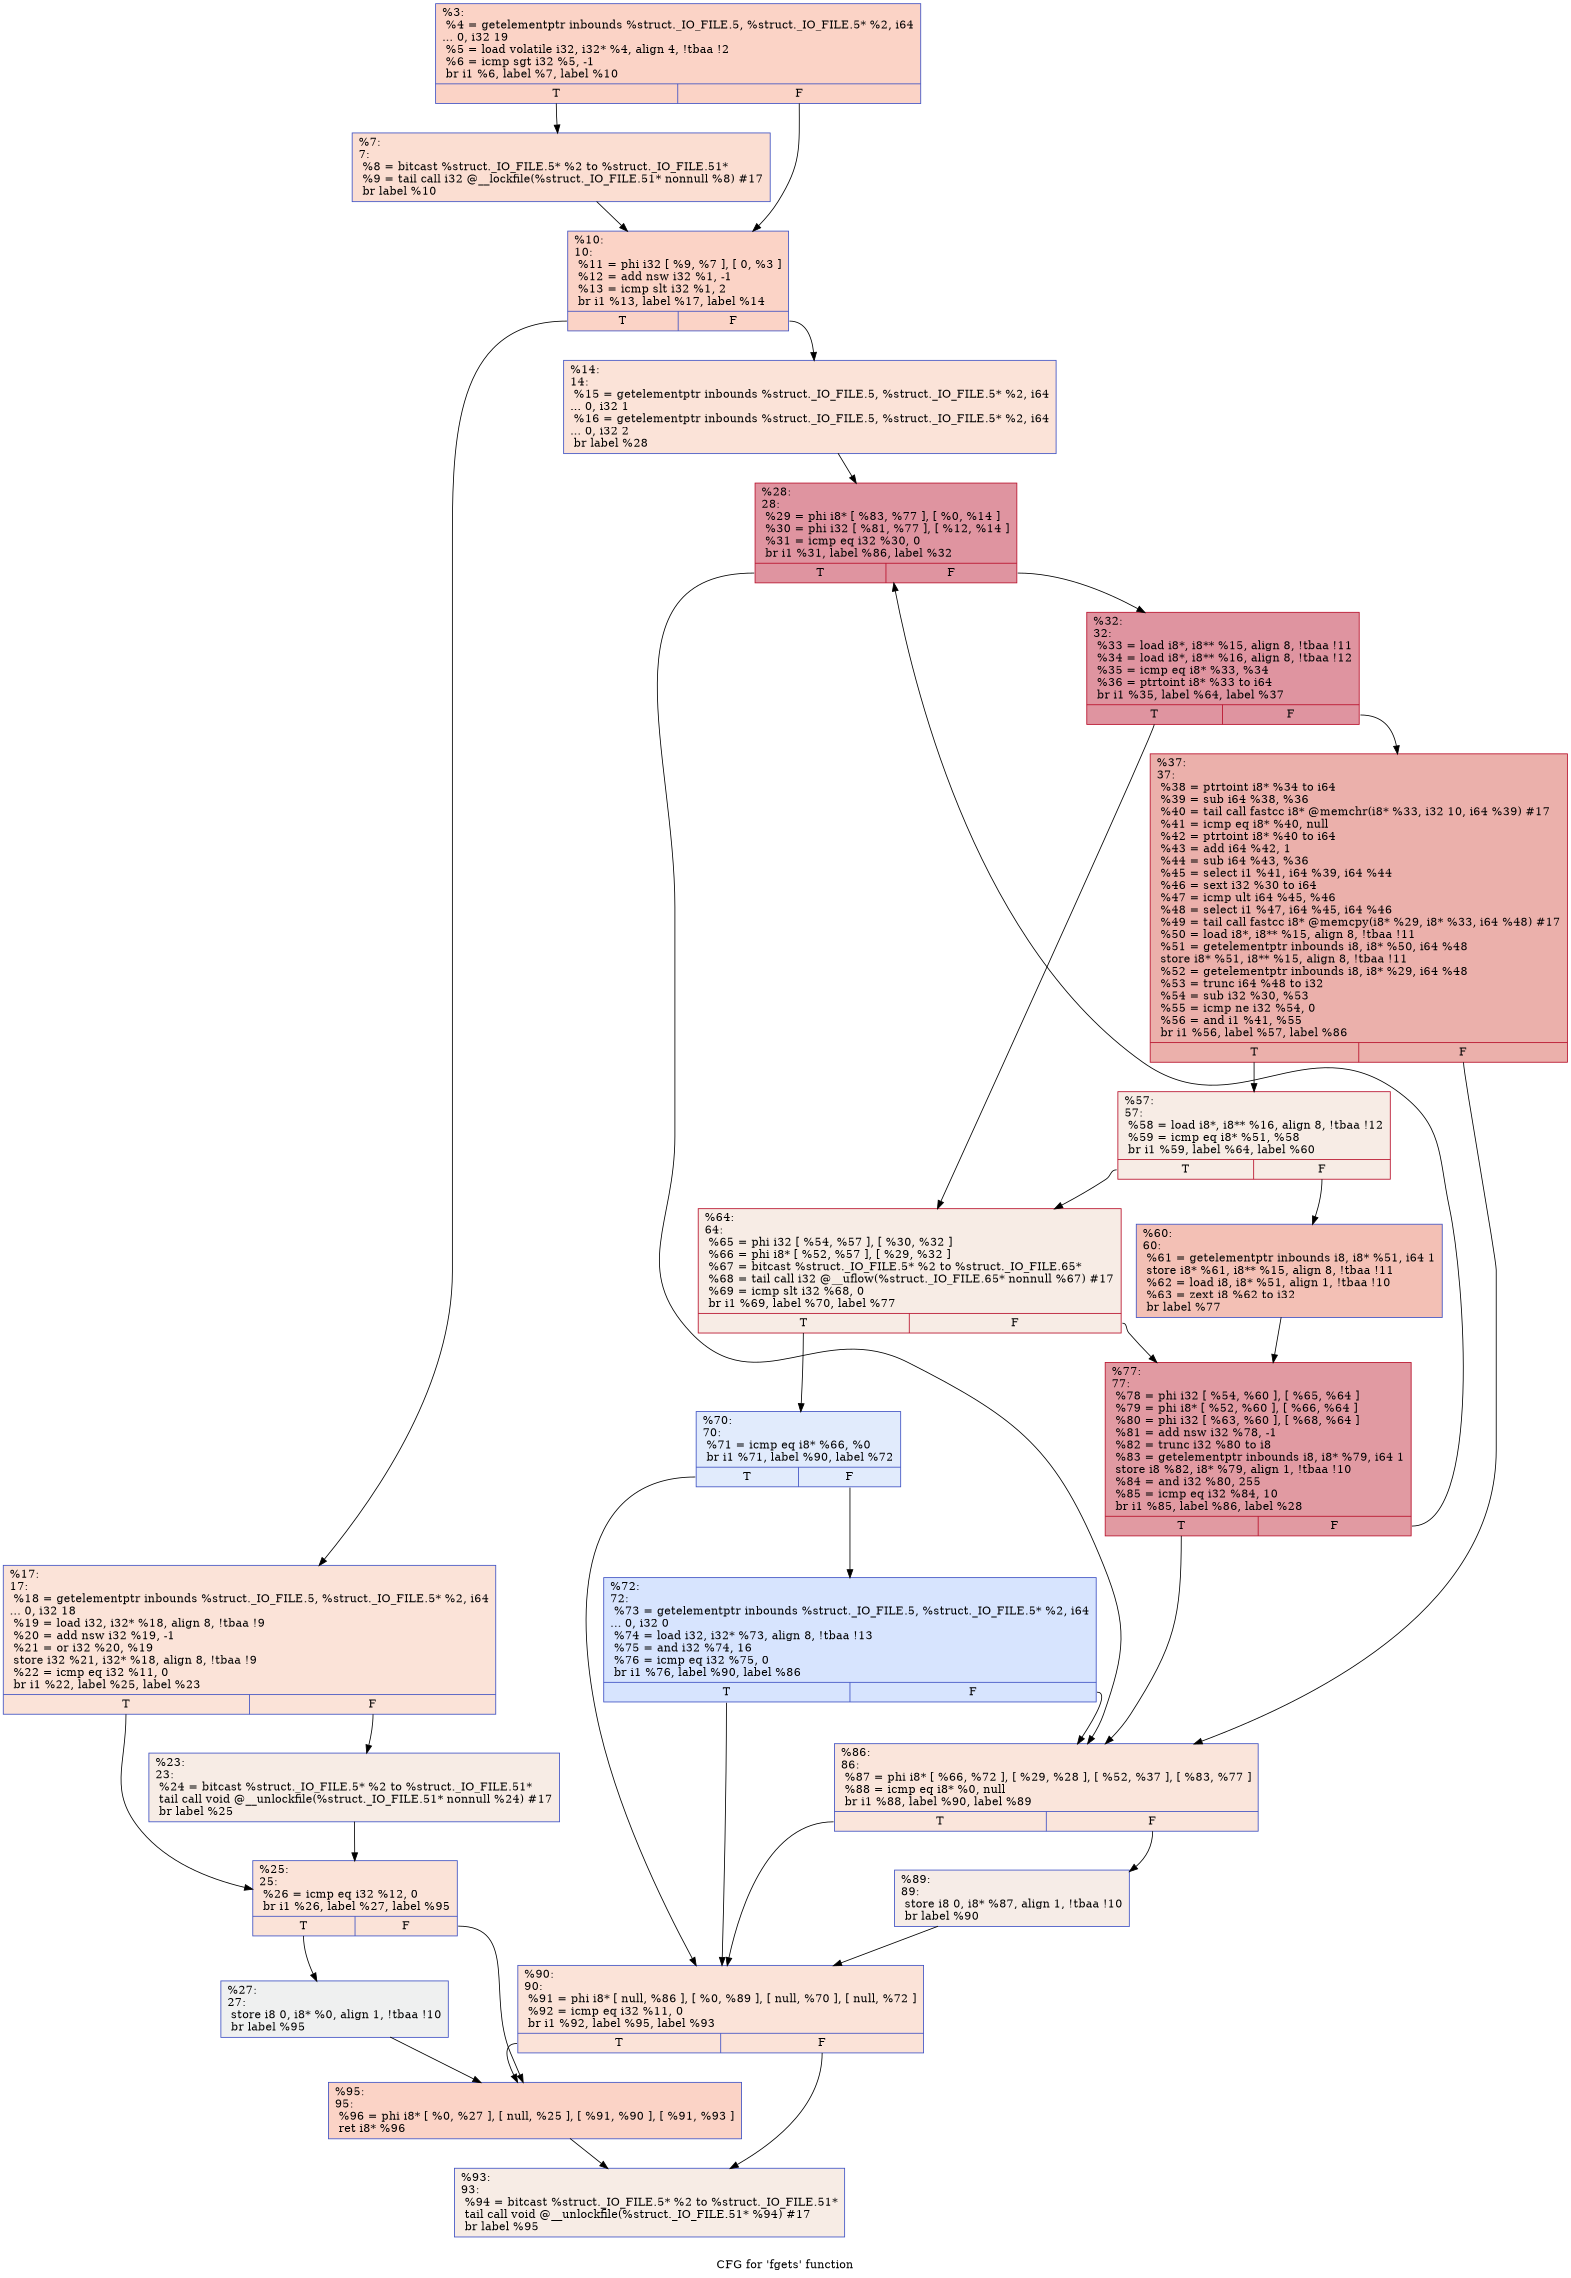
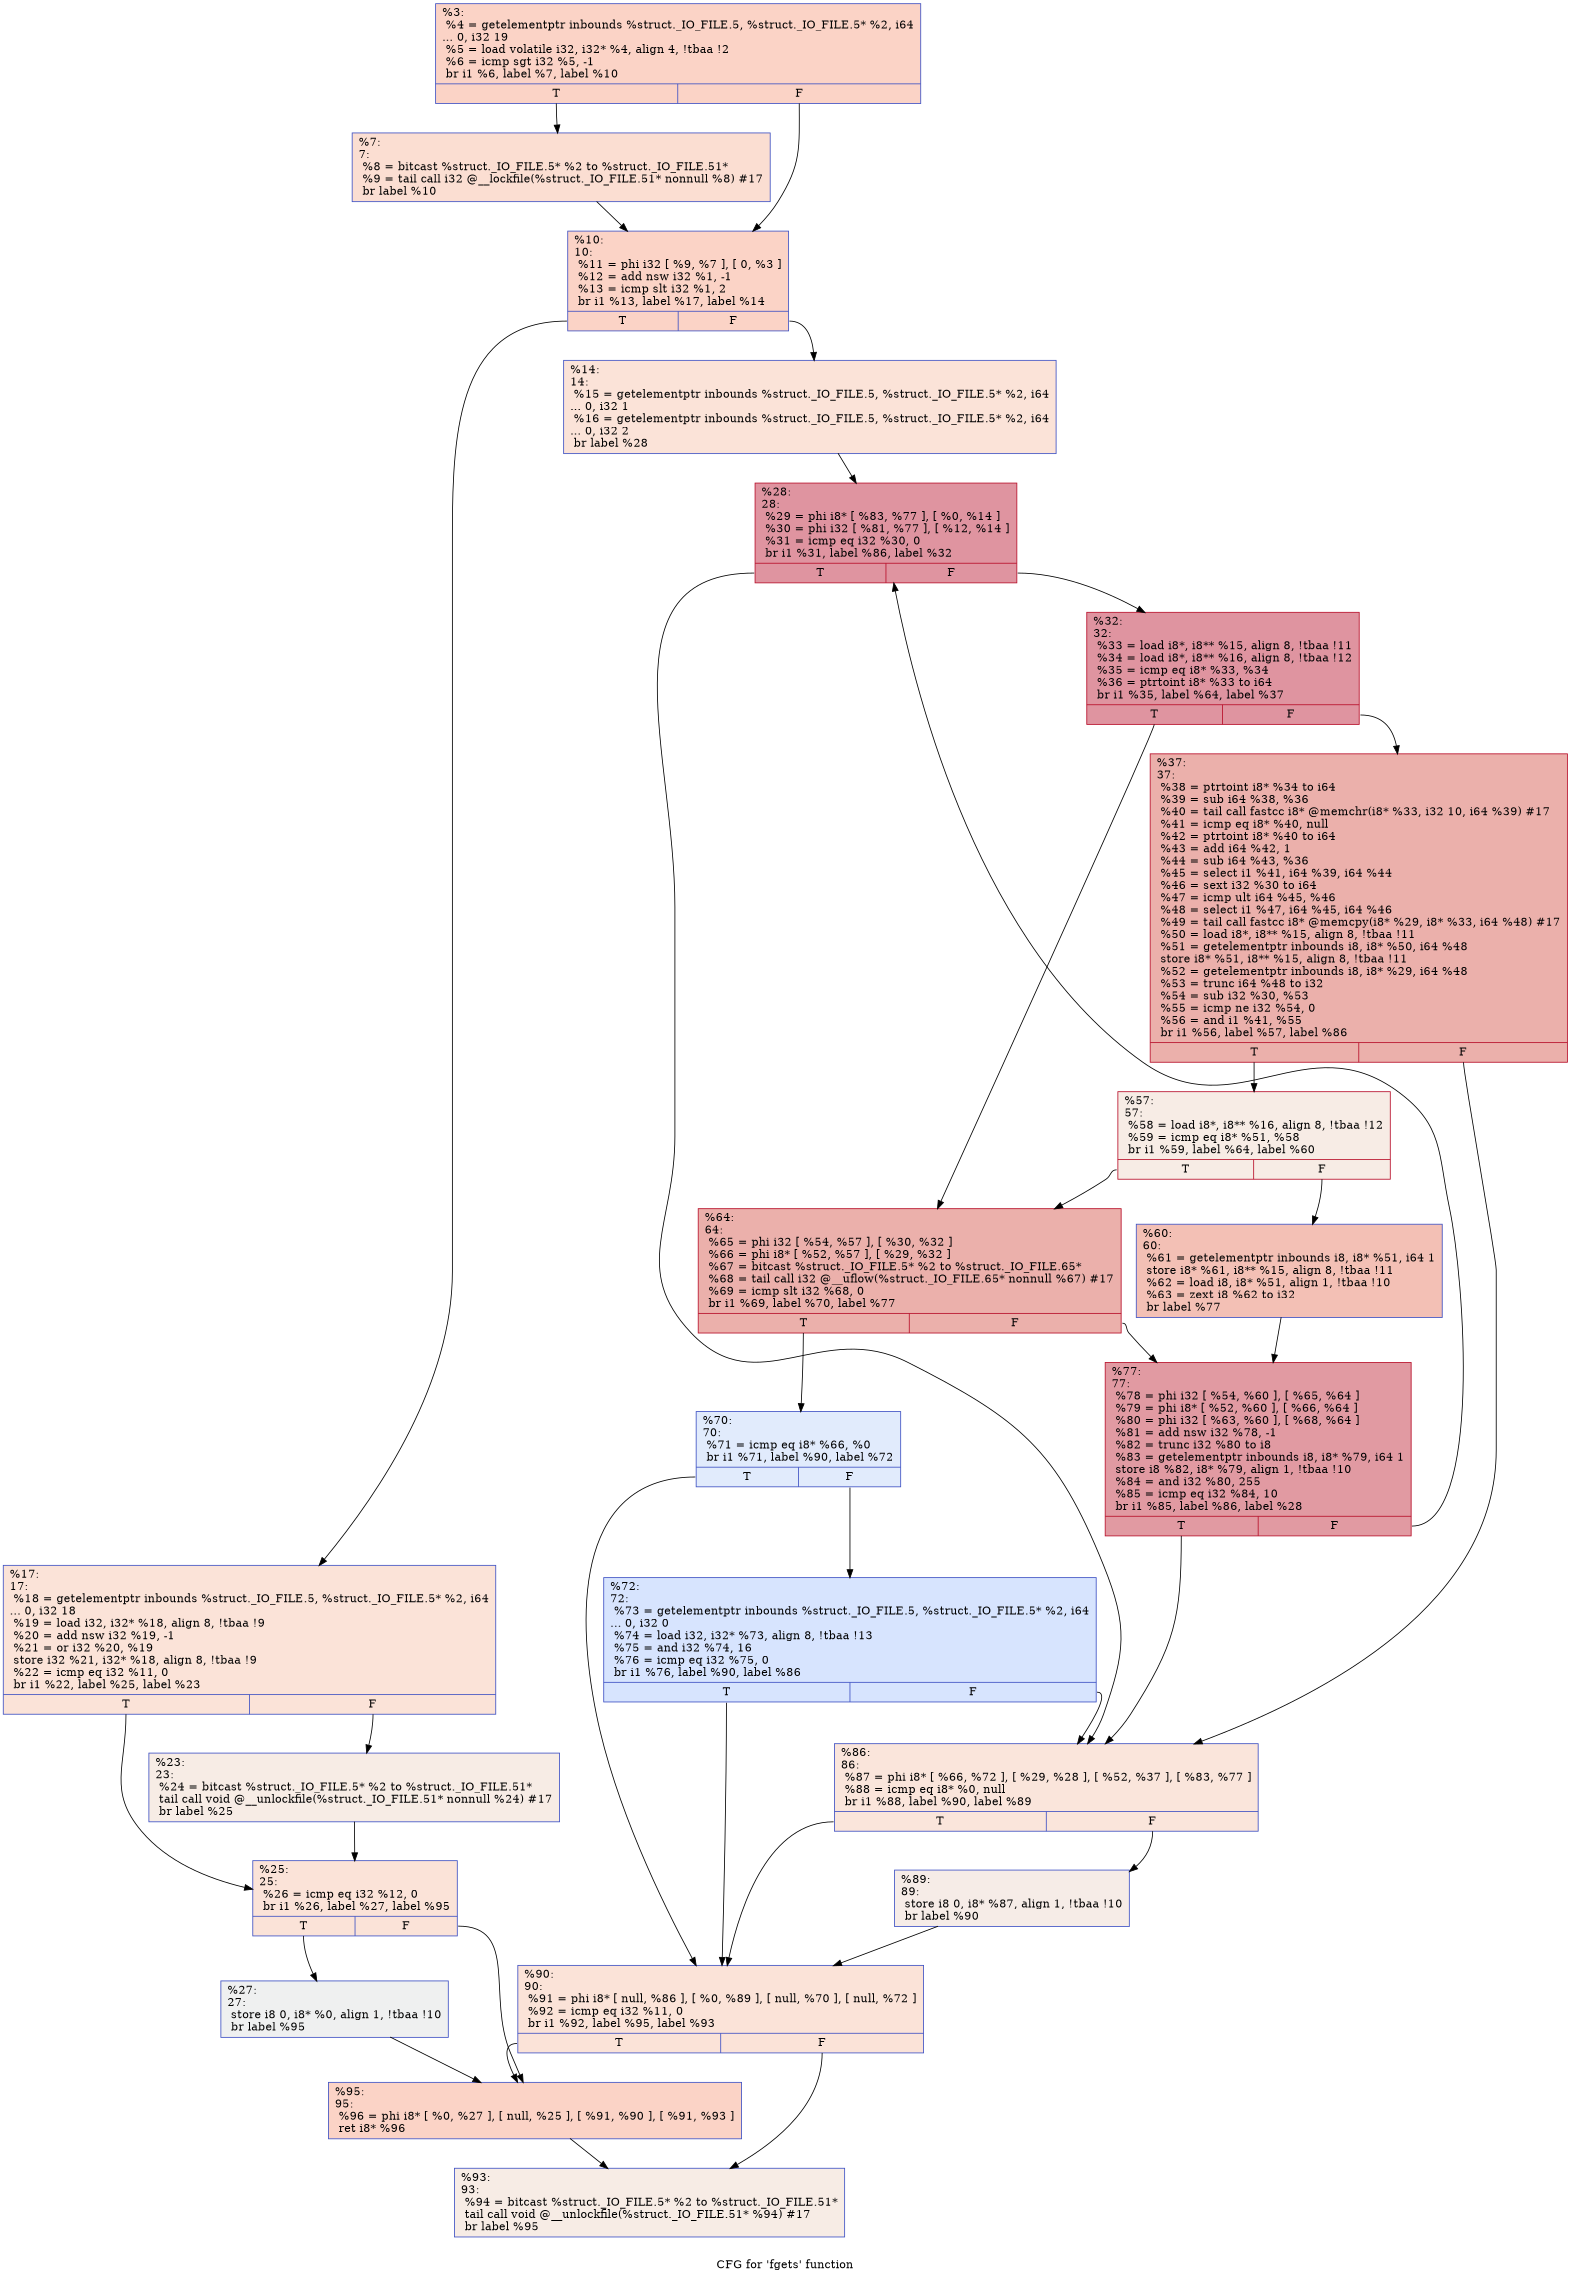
(910, 1271) -> (910, 1271)
